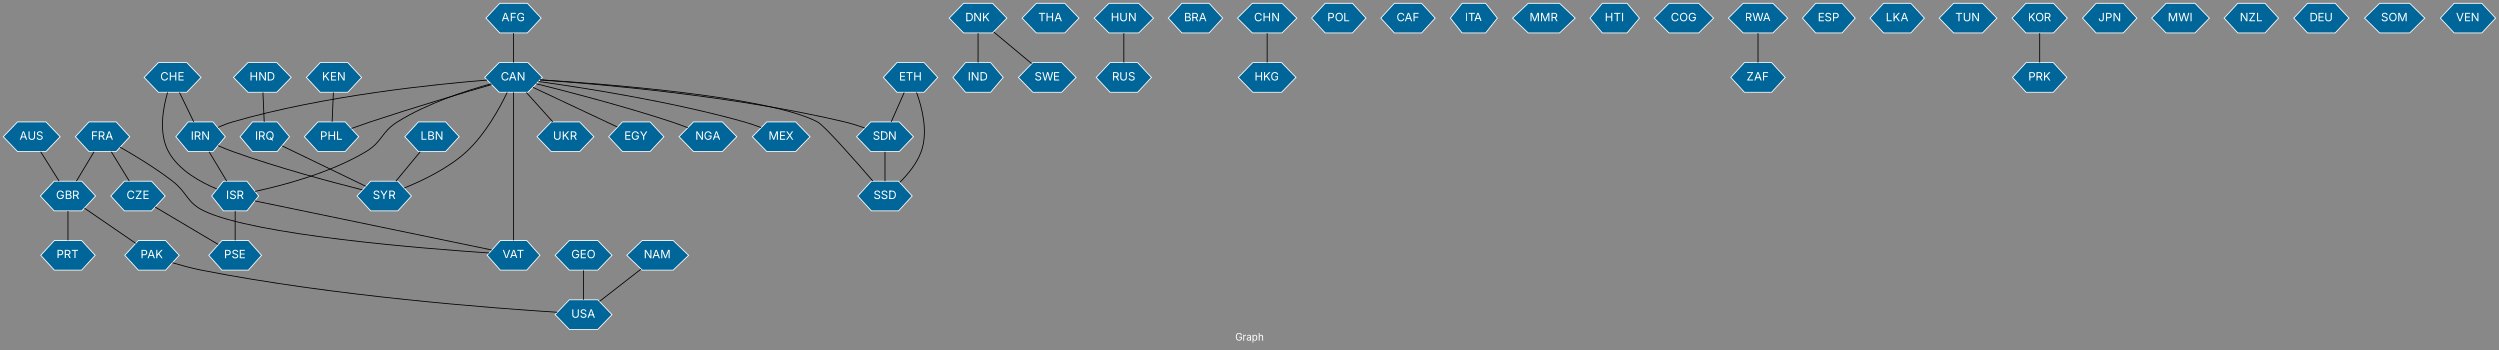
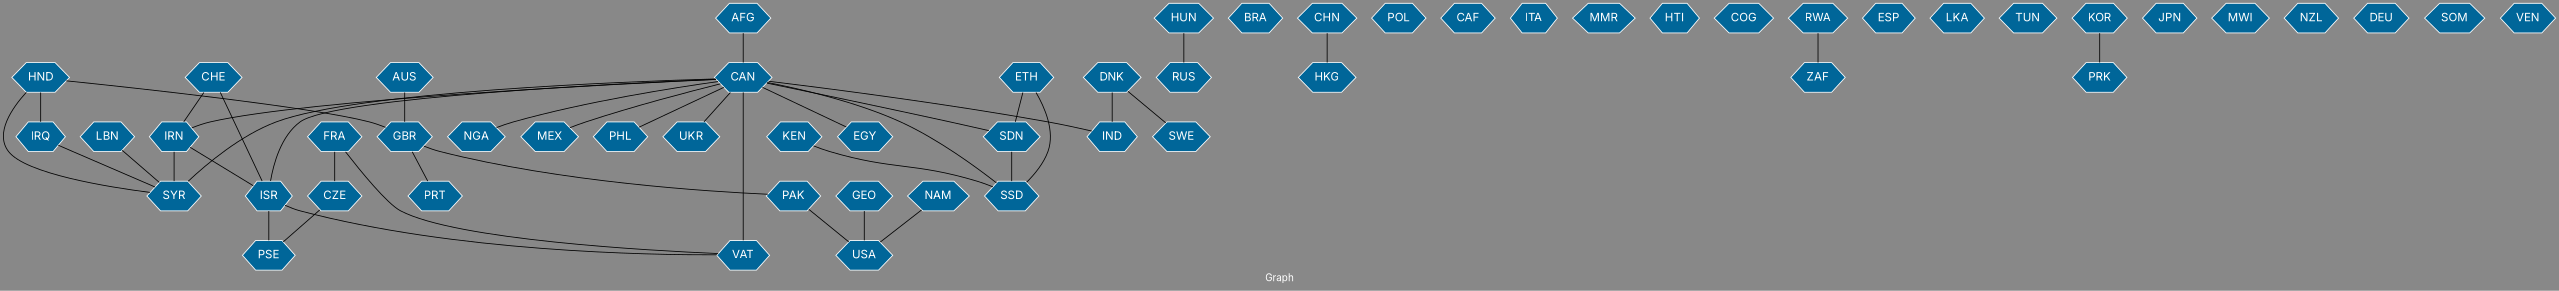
(1051, 18) -> none
none -> (931, 103)
(333, 107) -> (903, 166)
(85, 166) -> (235, 100)
none -> (44, 171)
